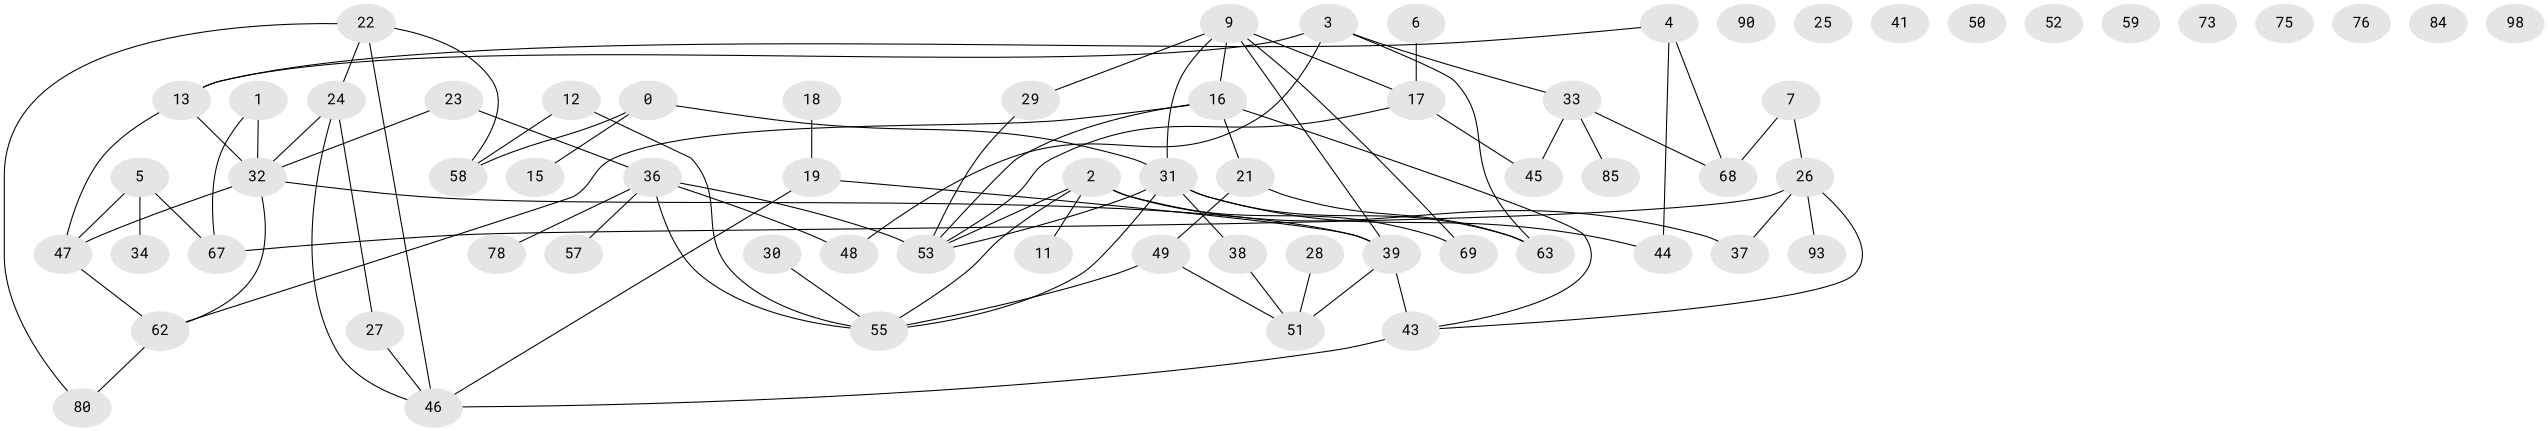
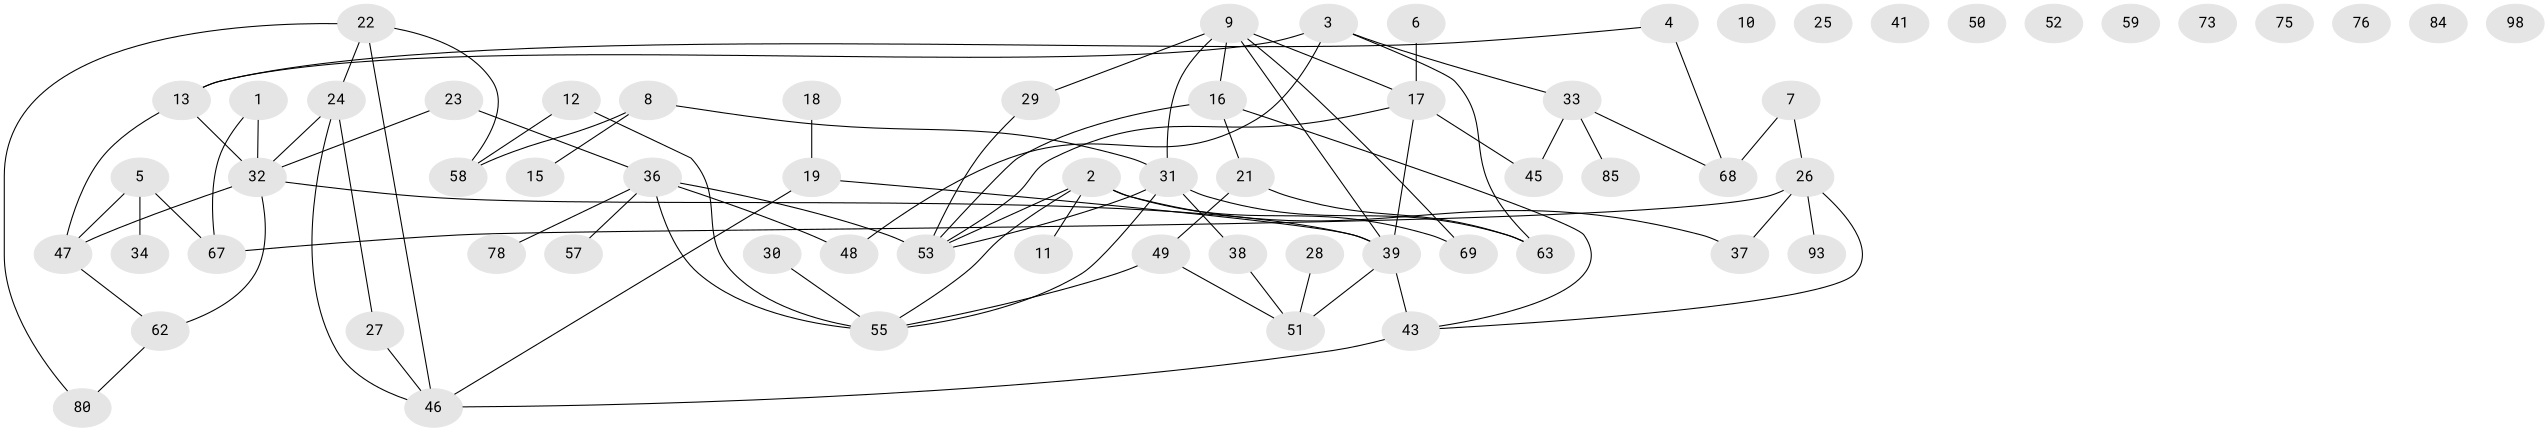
(1746, 23) -> (1746, 23)
(648, 100) -> (648, 100)
(695, 138) -> none
none -> (1404, 174)
(1663, 254) -> none
